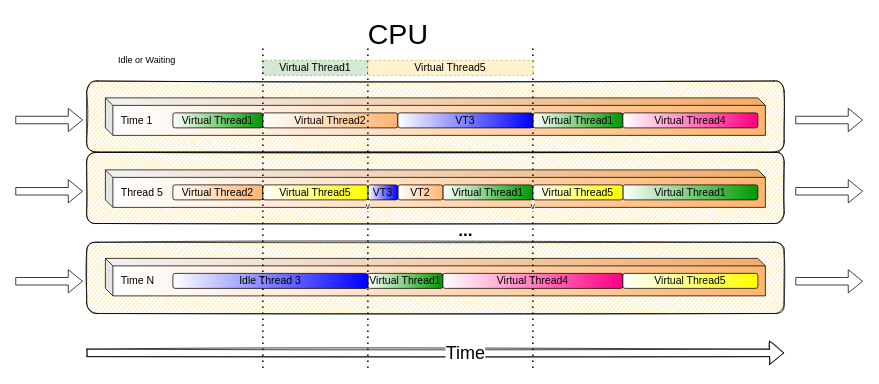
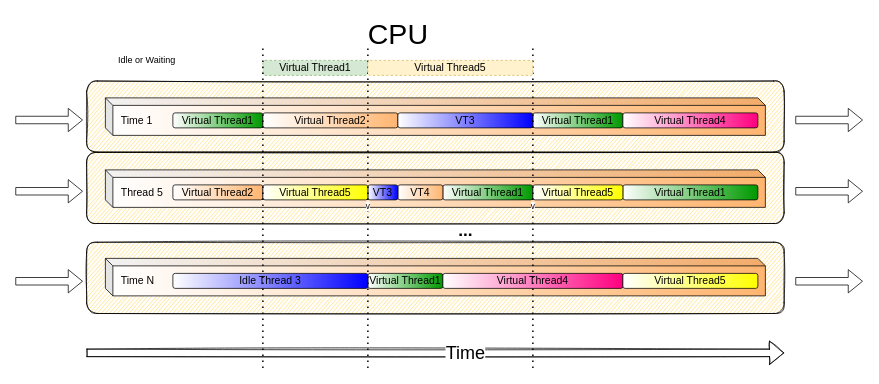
(420, 192) -> (420, 192)
